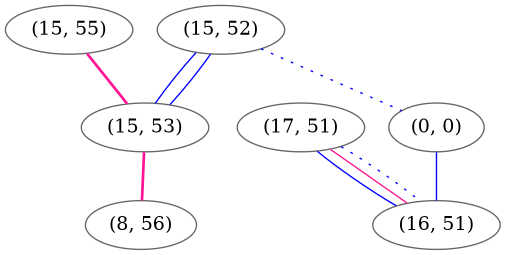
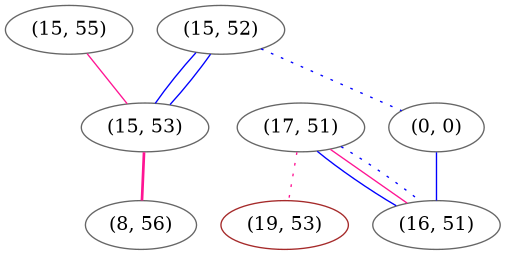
(107, 79) -> (107, 79)
none -> (285, 225)
